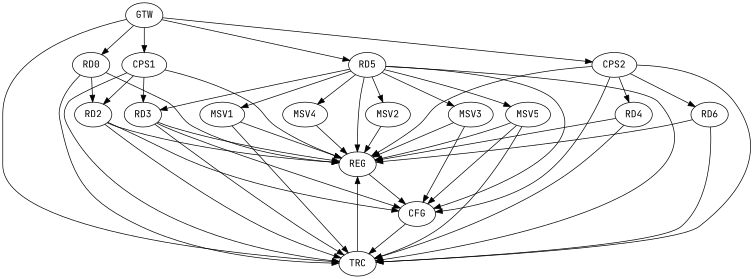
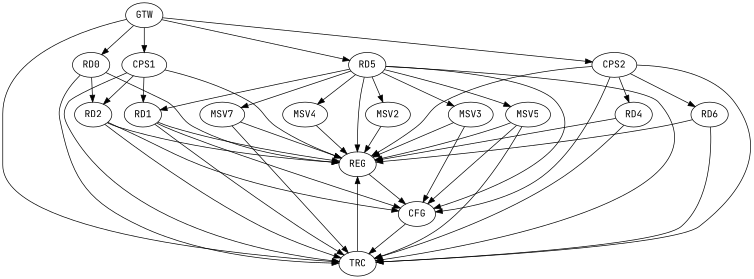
(143, 115) -> (143, 115)
(222, 115) -> (222, 115)
